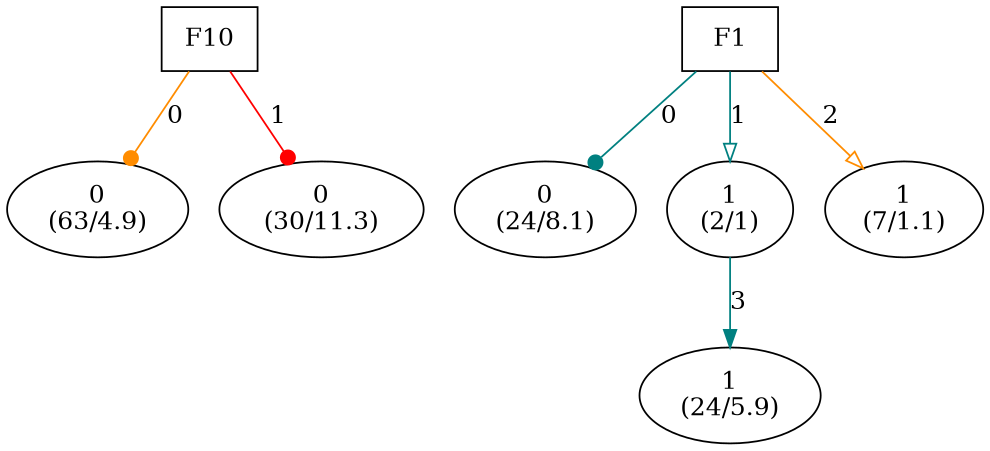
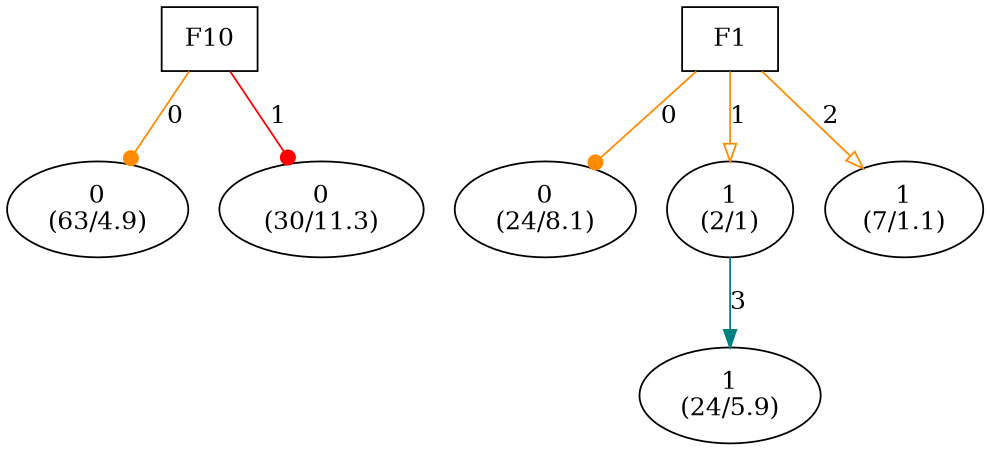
(730, 107) -> (730, 107)
(649, 114) -> (649, 114)
